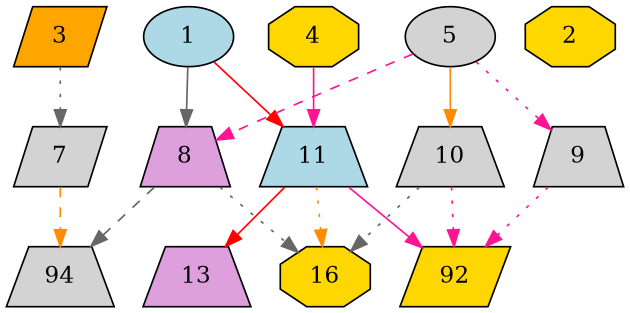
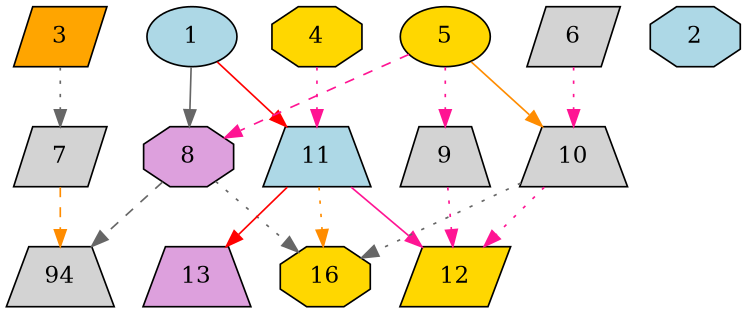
(450, 37) -> (445, 37)
(570, 37) -> (695, 37)
none -> (574, 37)
(314, 85) -> (317, 84)
(185, 157) -> (189, 157)
(455, 277) -> (455, 277)
